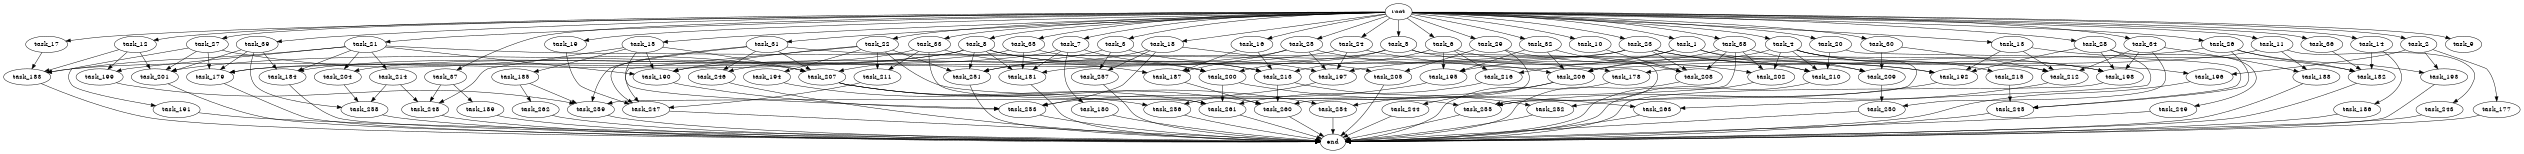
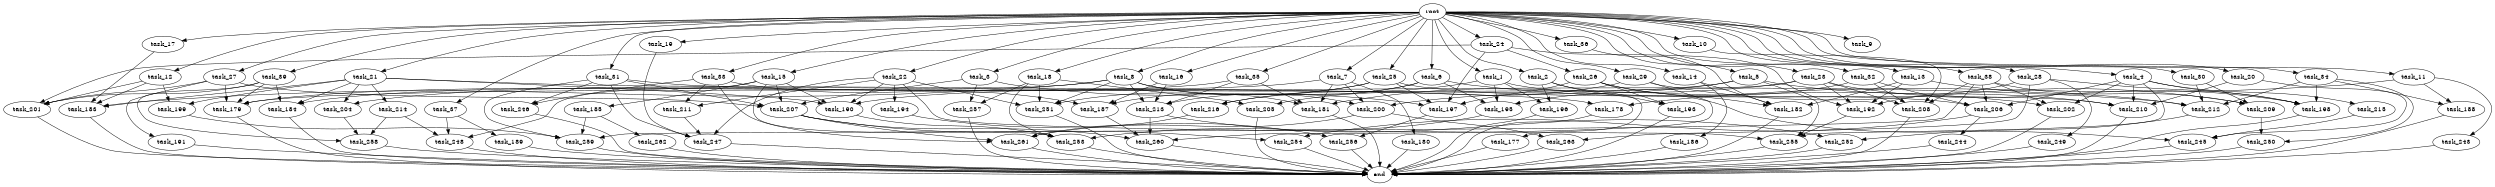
(1924, 24) -> (1536, 60)
